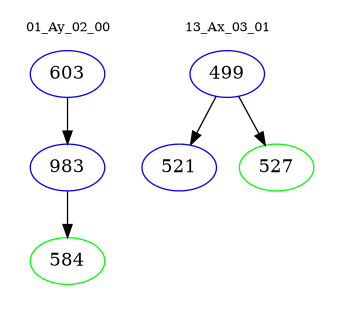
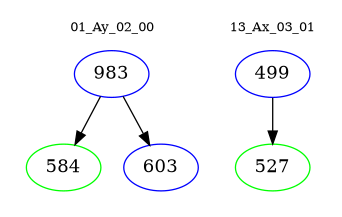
(68, 114) -> (133, 115)
(179, 168) -> none
